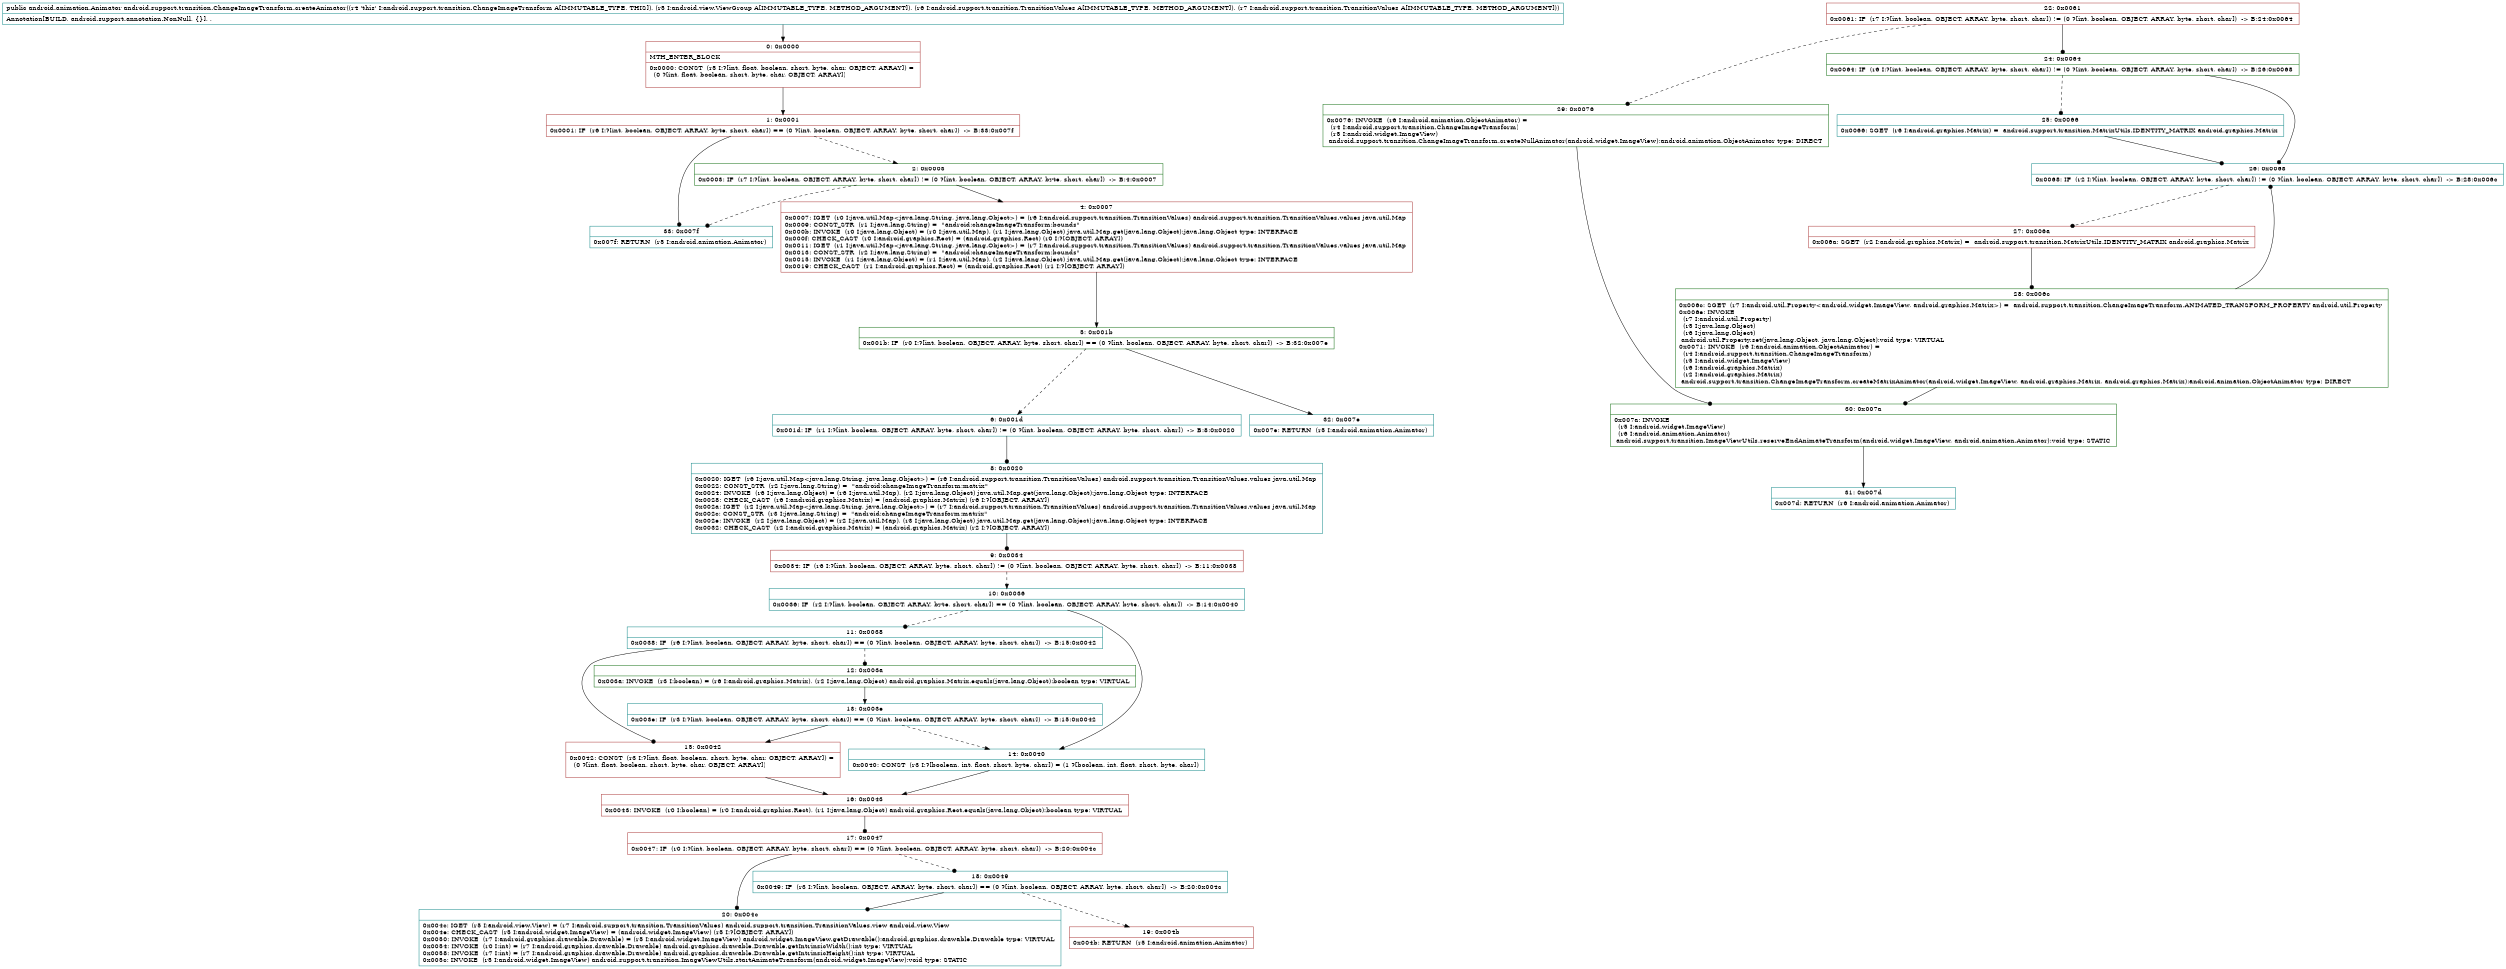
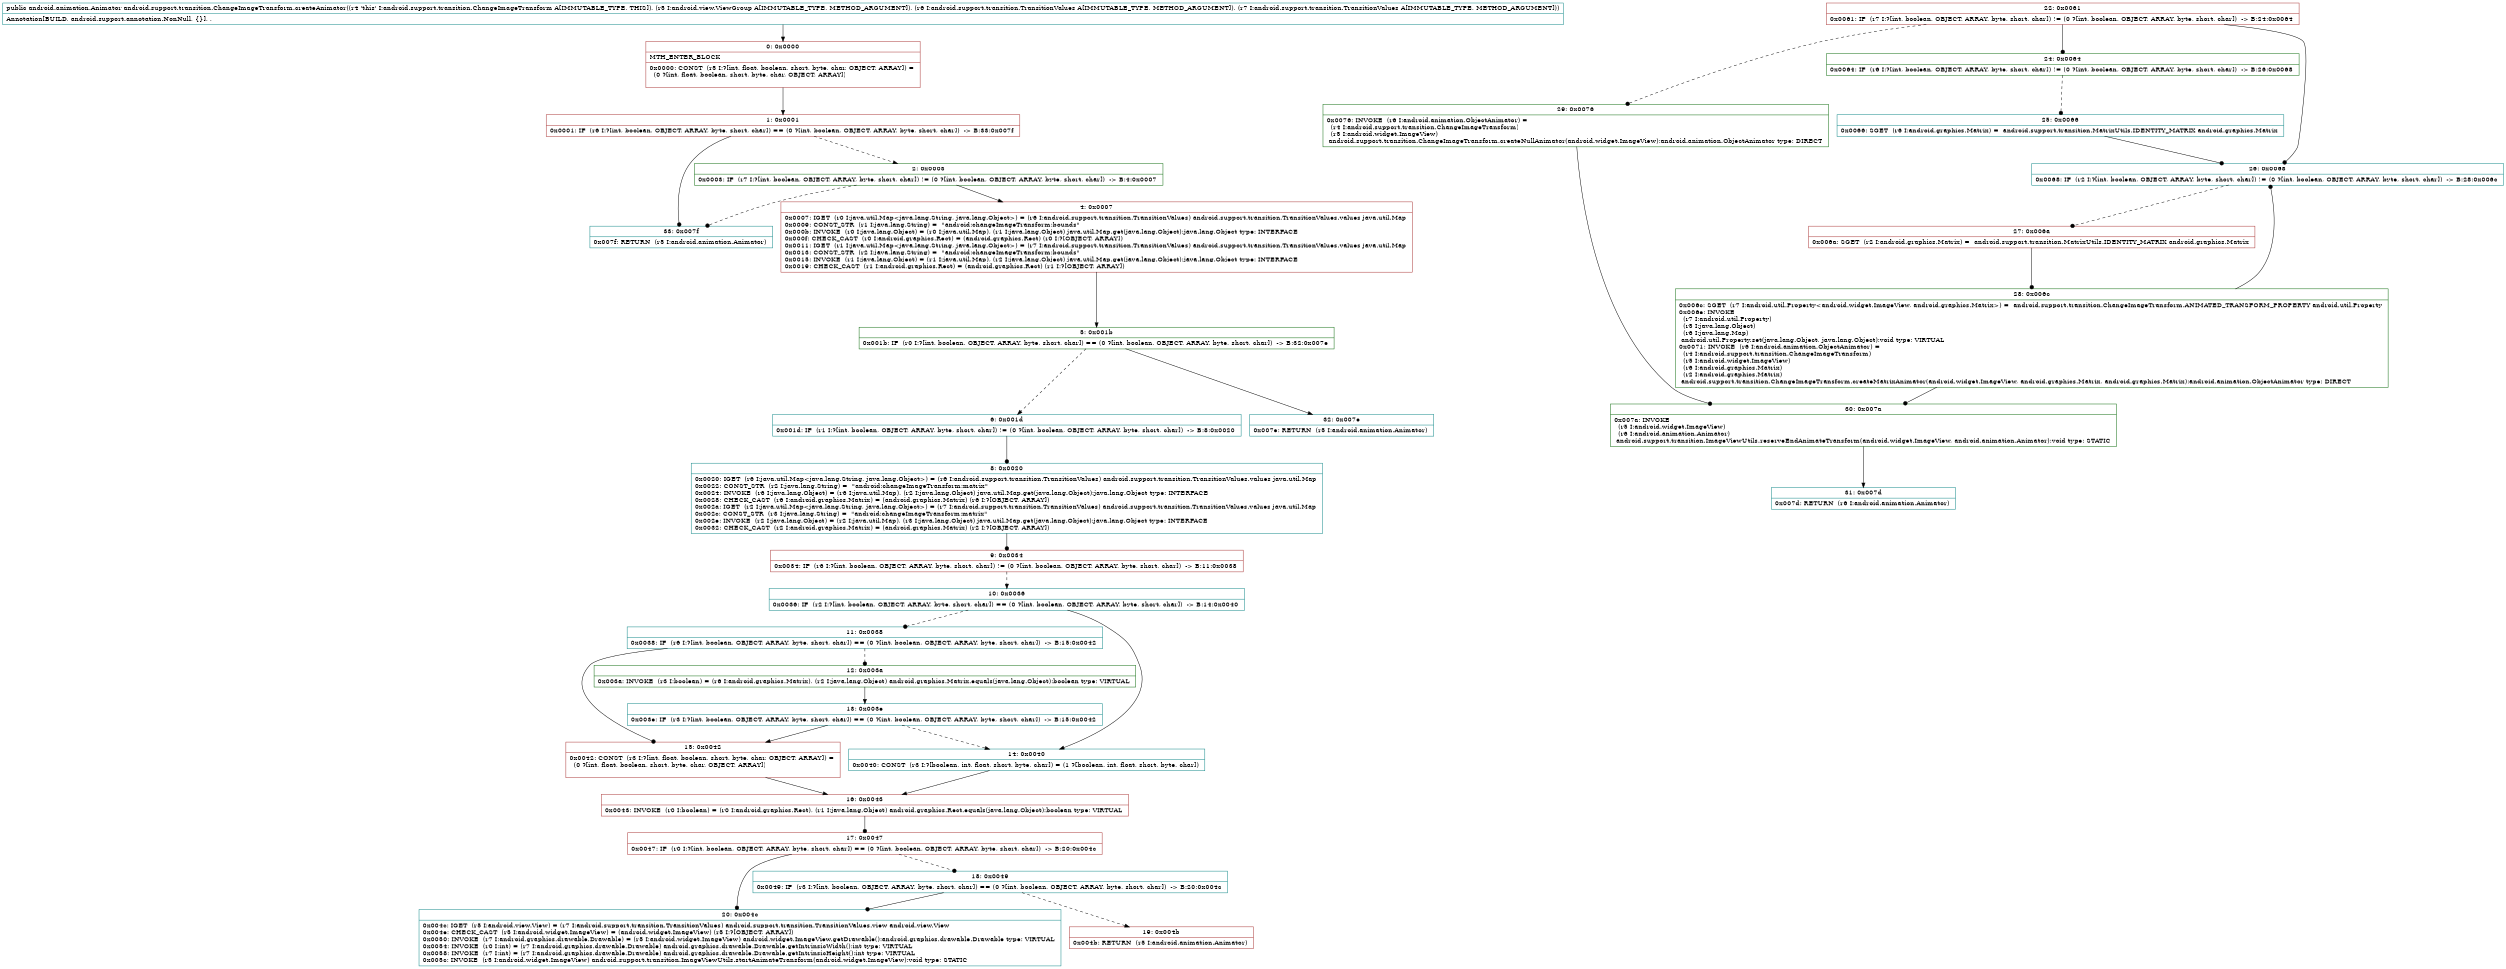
(2277, 96) -> (2306, 63)
(1717, 333) -> (1714, 333)
